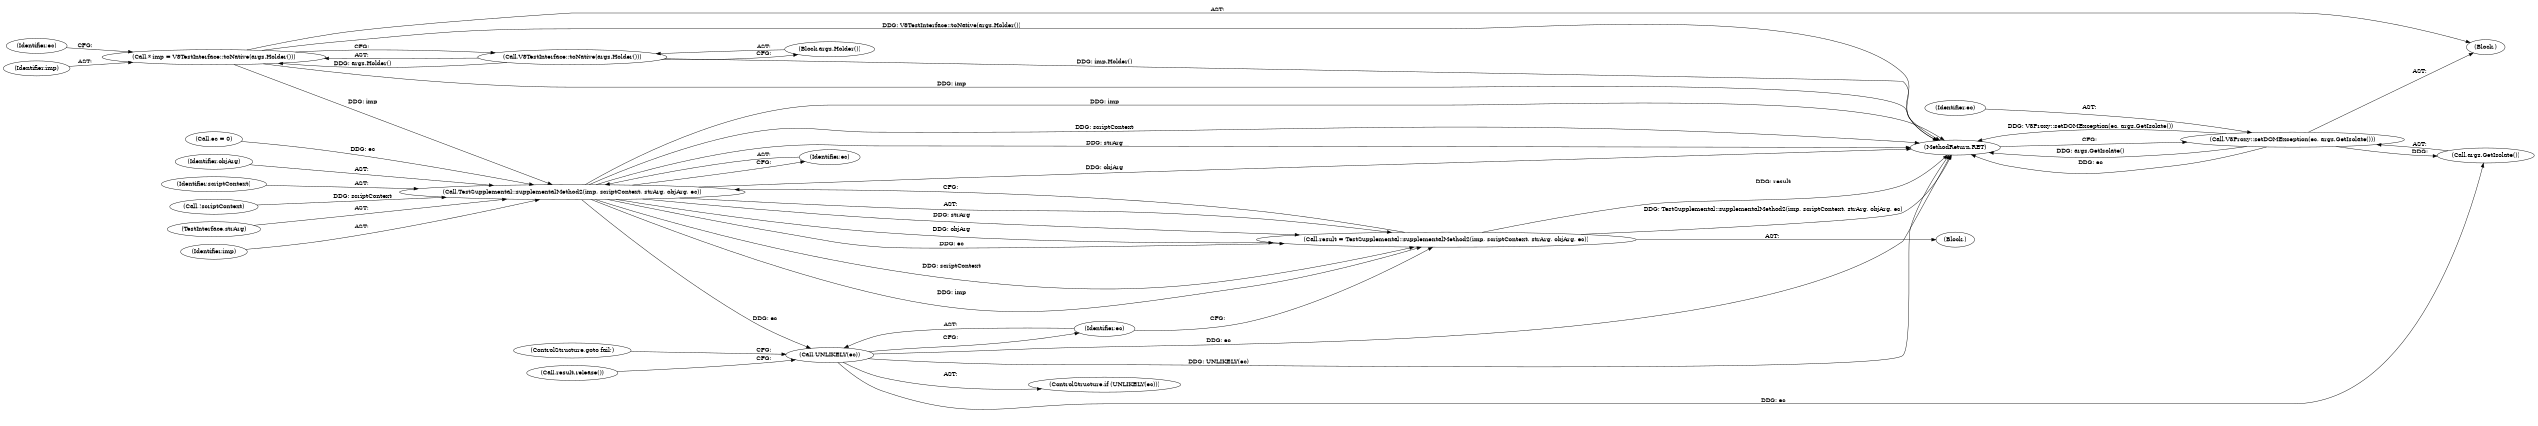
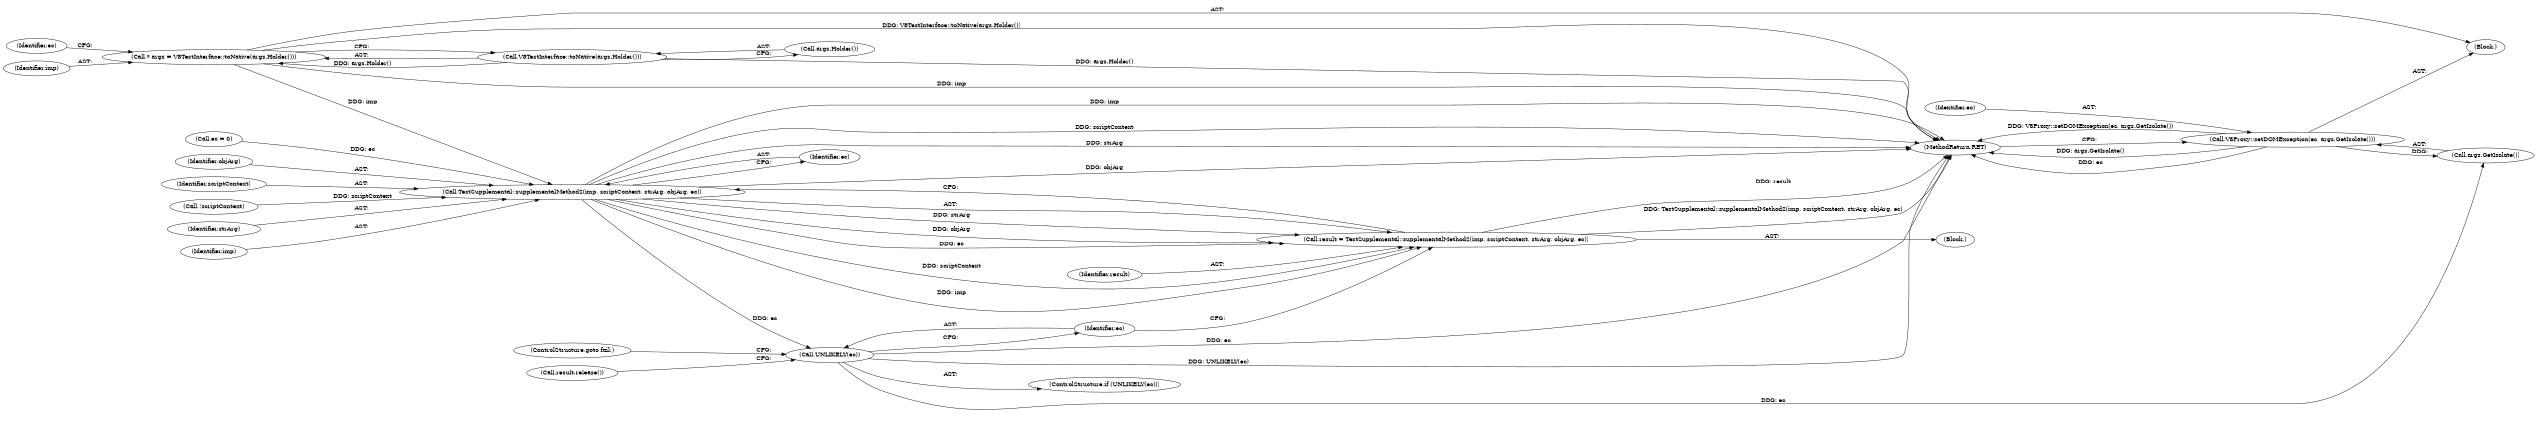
(830, 49) -> (830, 49)
(214, 57) -> (214, 57)
(1105, 62) -> (1105, 62)
(214, 229) -> (214, 229)
none -> (1105, 275)
